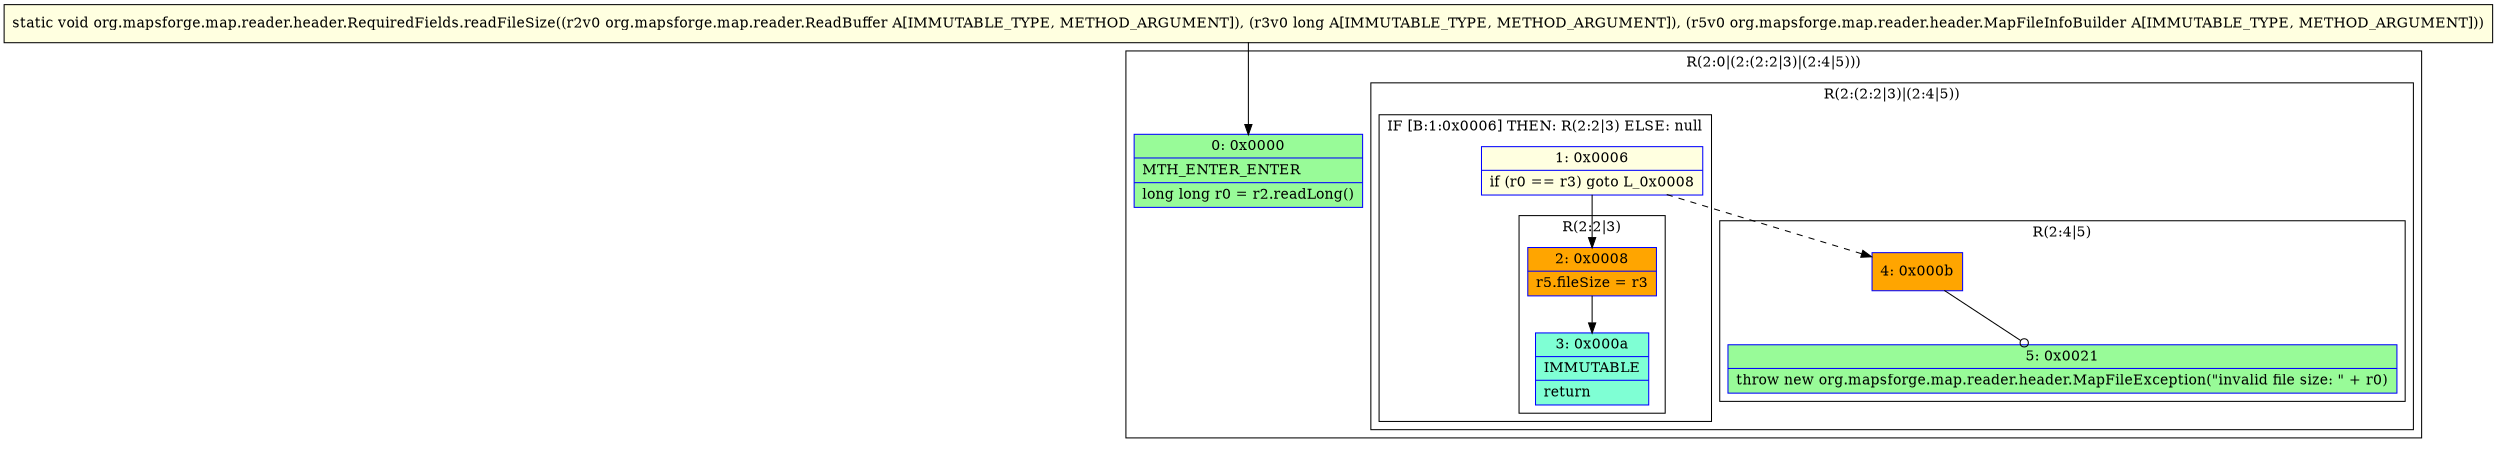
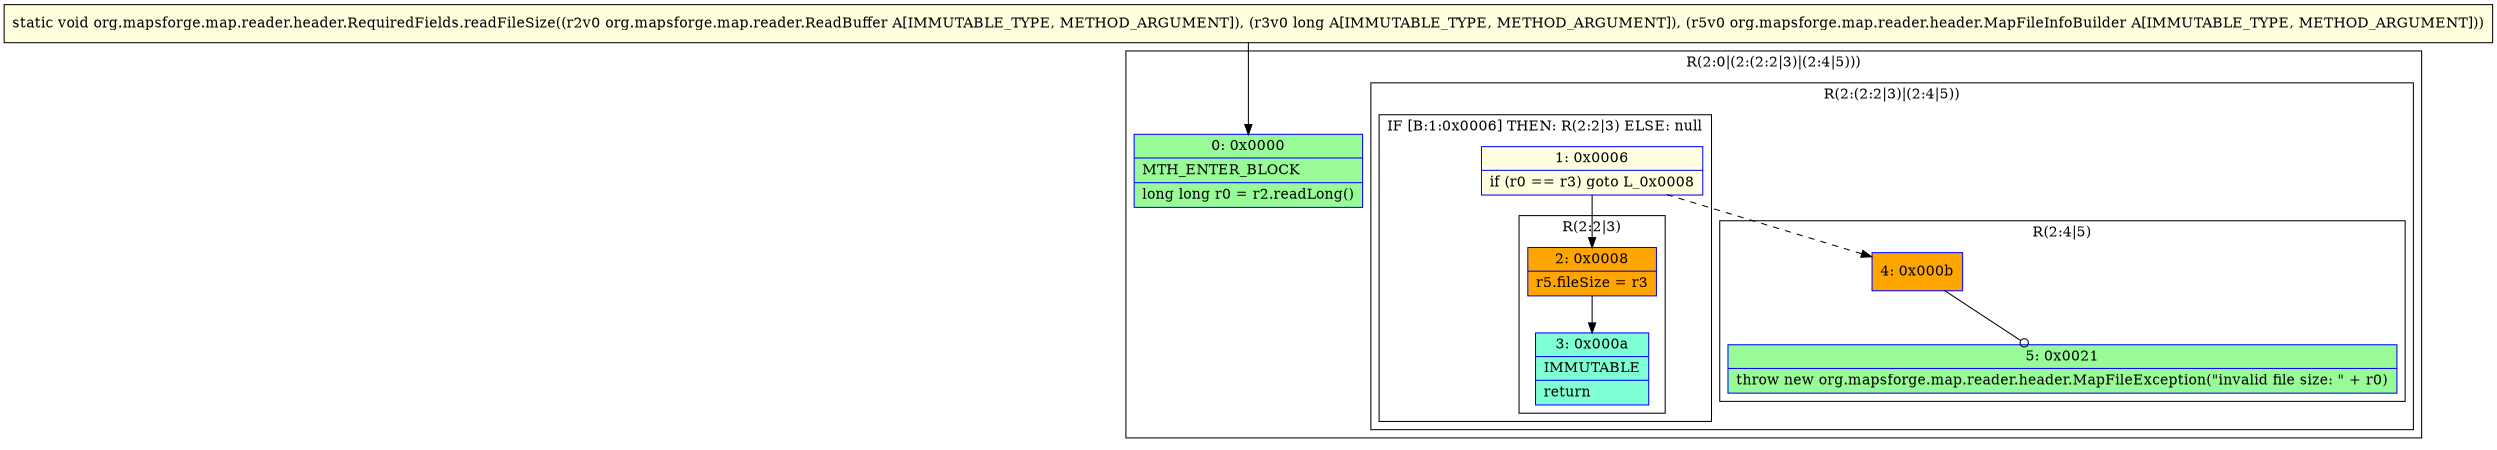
(1222, 170) -> (1222, 170)
